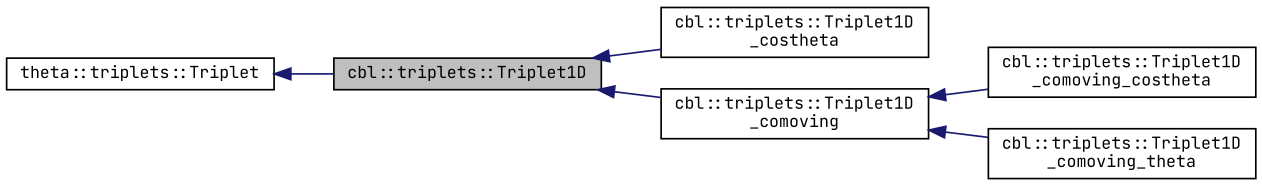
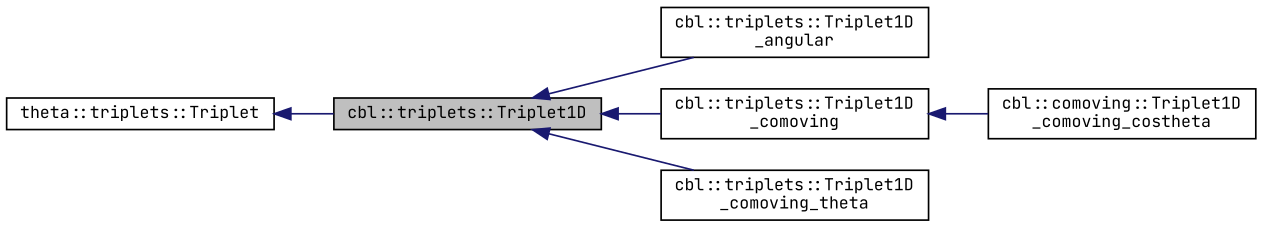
(795, 32) -> (795, 32)
(1122, 72) -> (1122, 114)
(967, 135) -> (621, 152)
